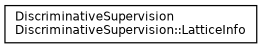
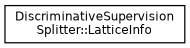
(131, 24) -> (95, 24)
